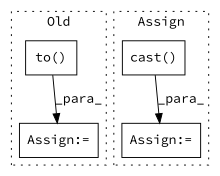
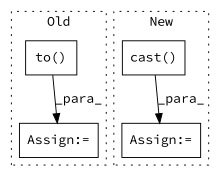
(161, 22) -> (161, 22)
